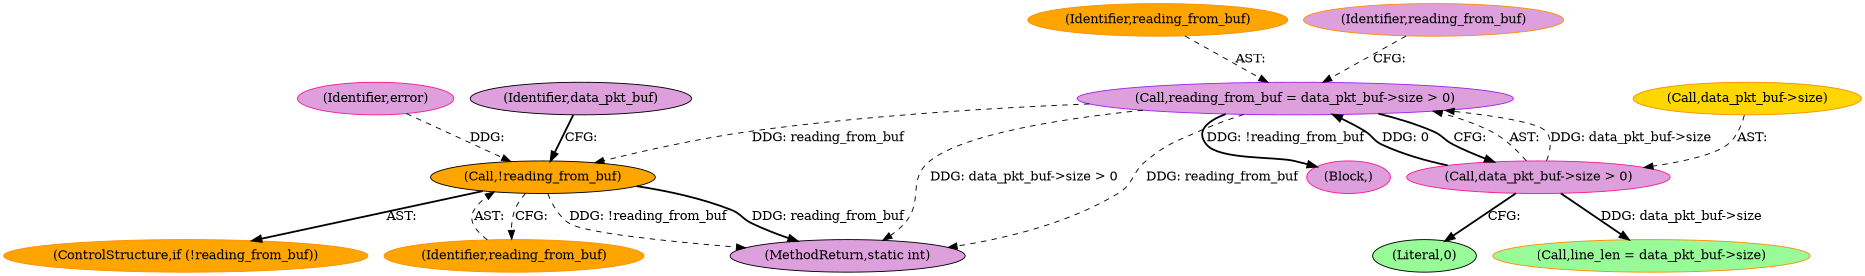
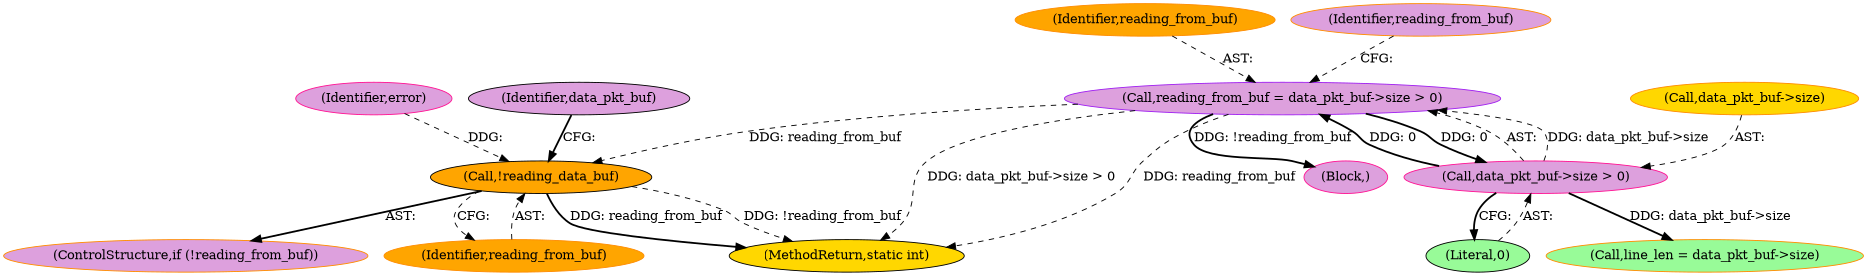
(1472, 138) -> (1464, 138)
(543, 177) -> (541, 177)
none -> (1516, 223)
(186, 256) -> (186, 256)
(848, 256) -> (847, 256)
